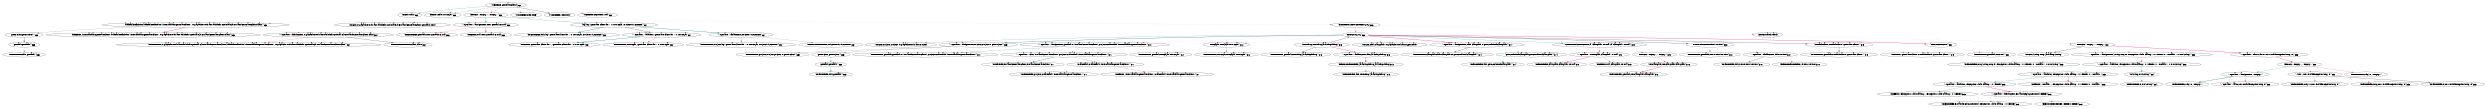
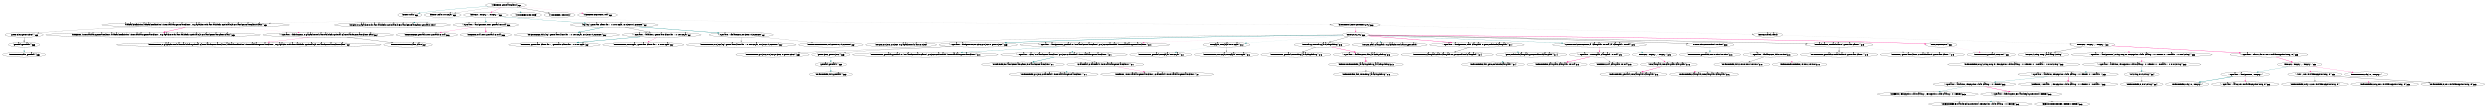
(1339, 40) -> (1339, 39)
none -> (1704, 74)
